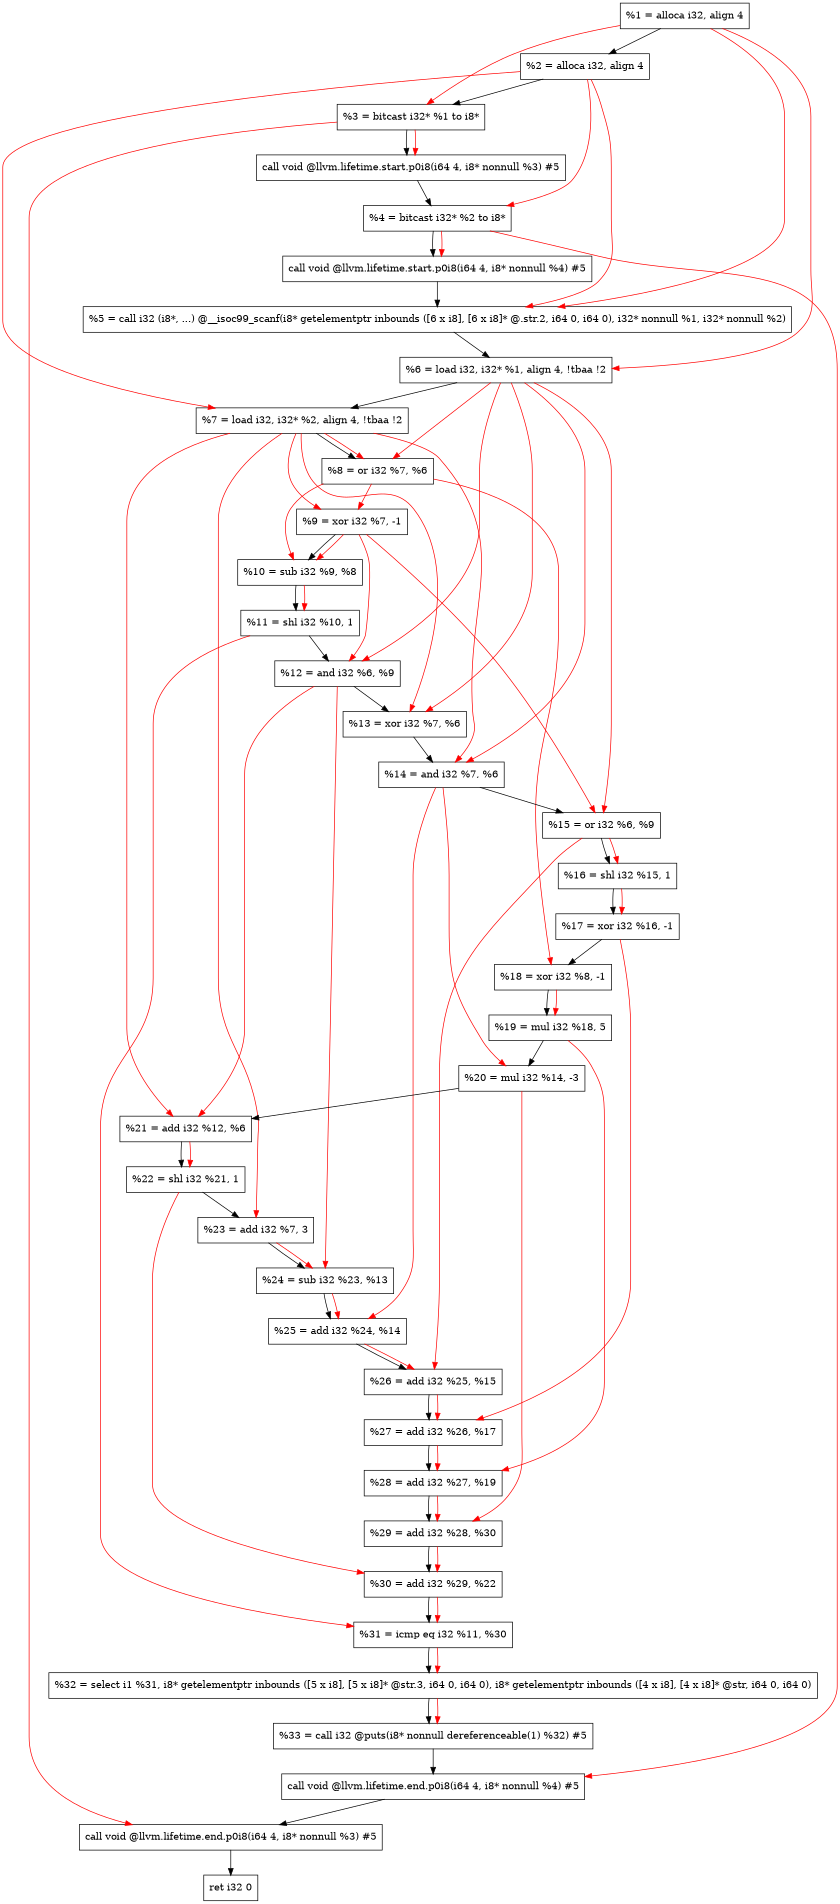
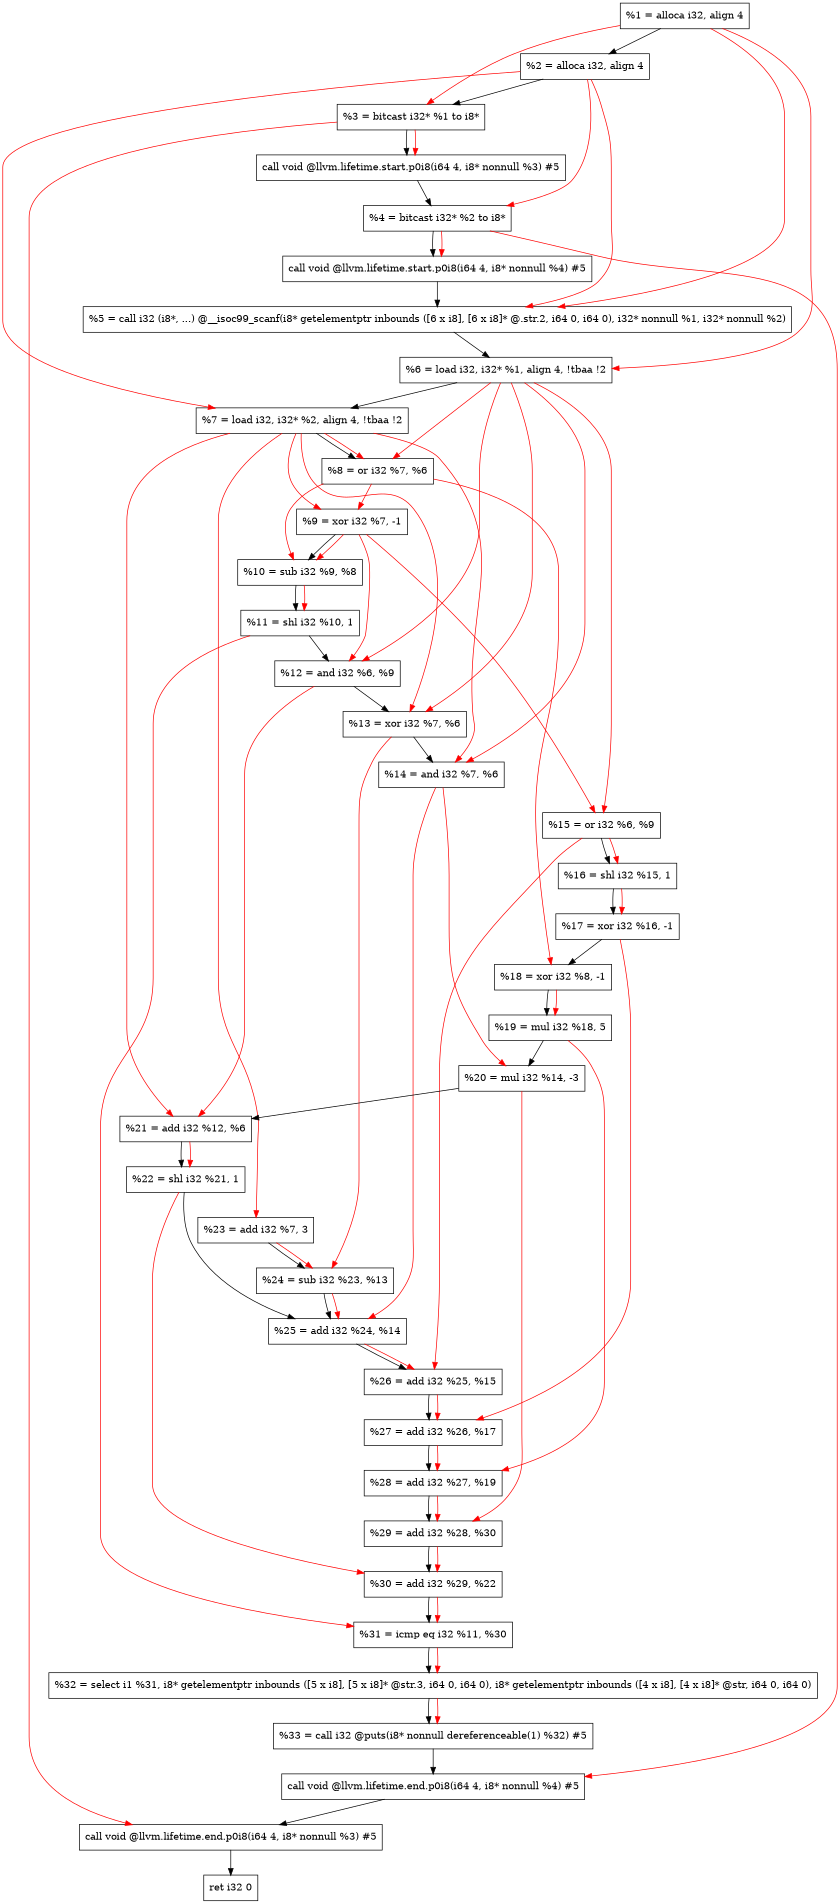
(518, 799) -> none
(331, 974) -> (359, 997)
(218, 1203) -> (213, 1272)
